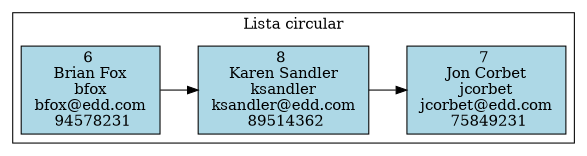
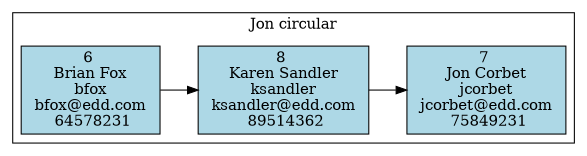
(294, 25) -> (294, 25)
(91, 121) -> (91, 121)
